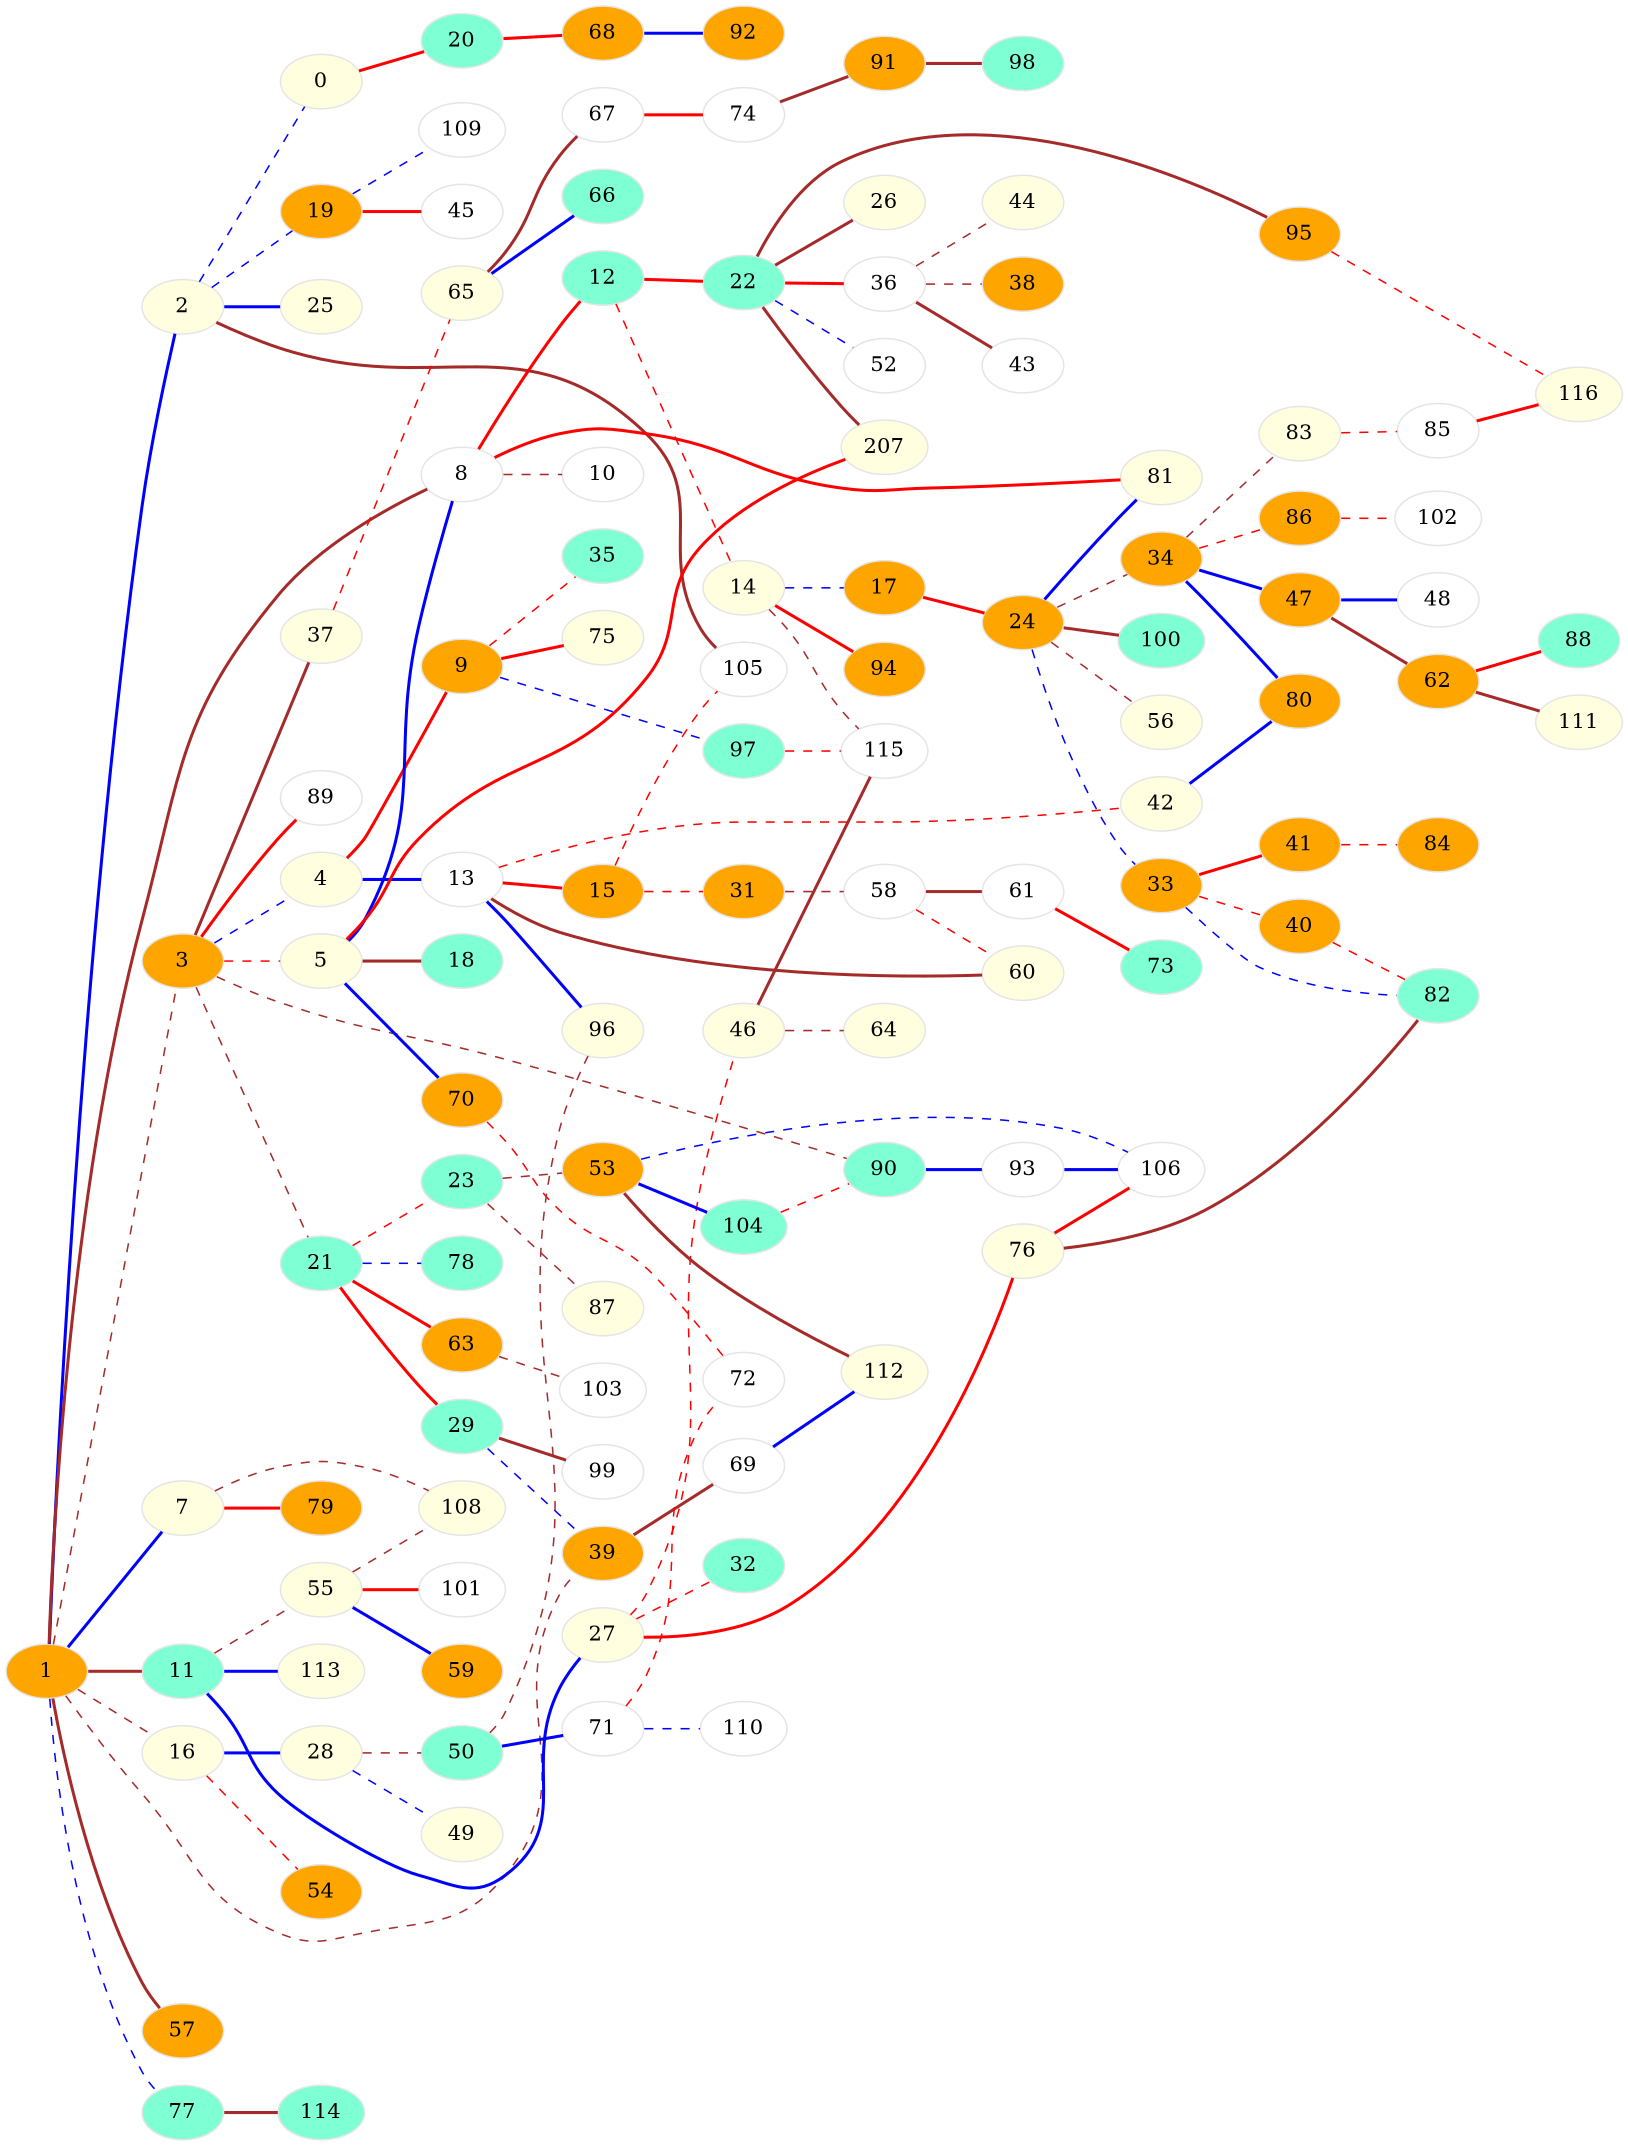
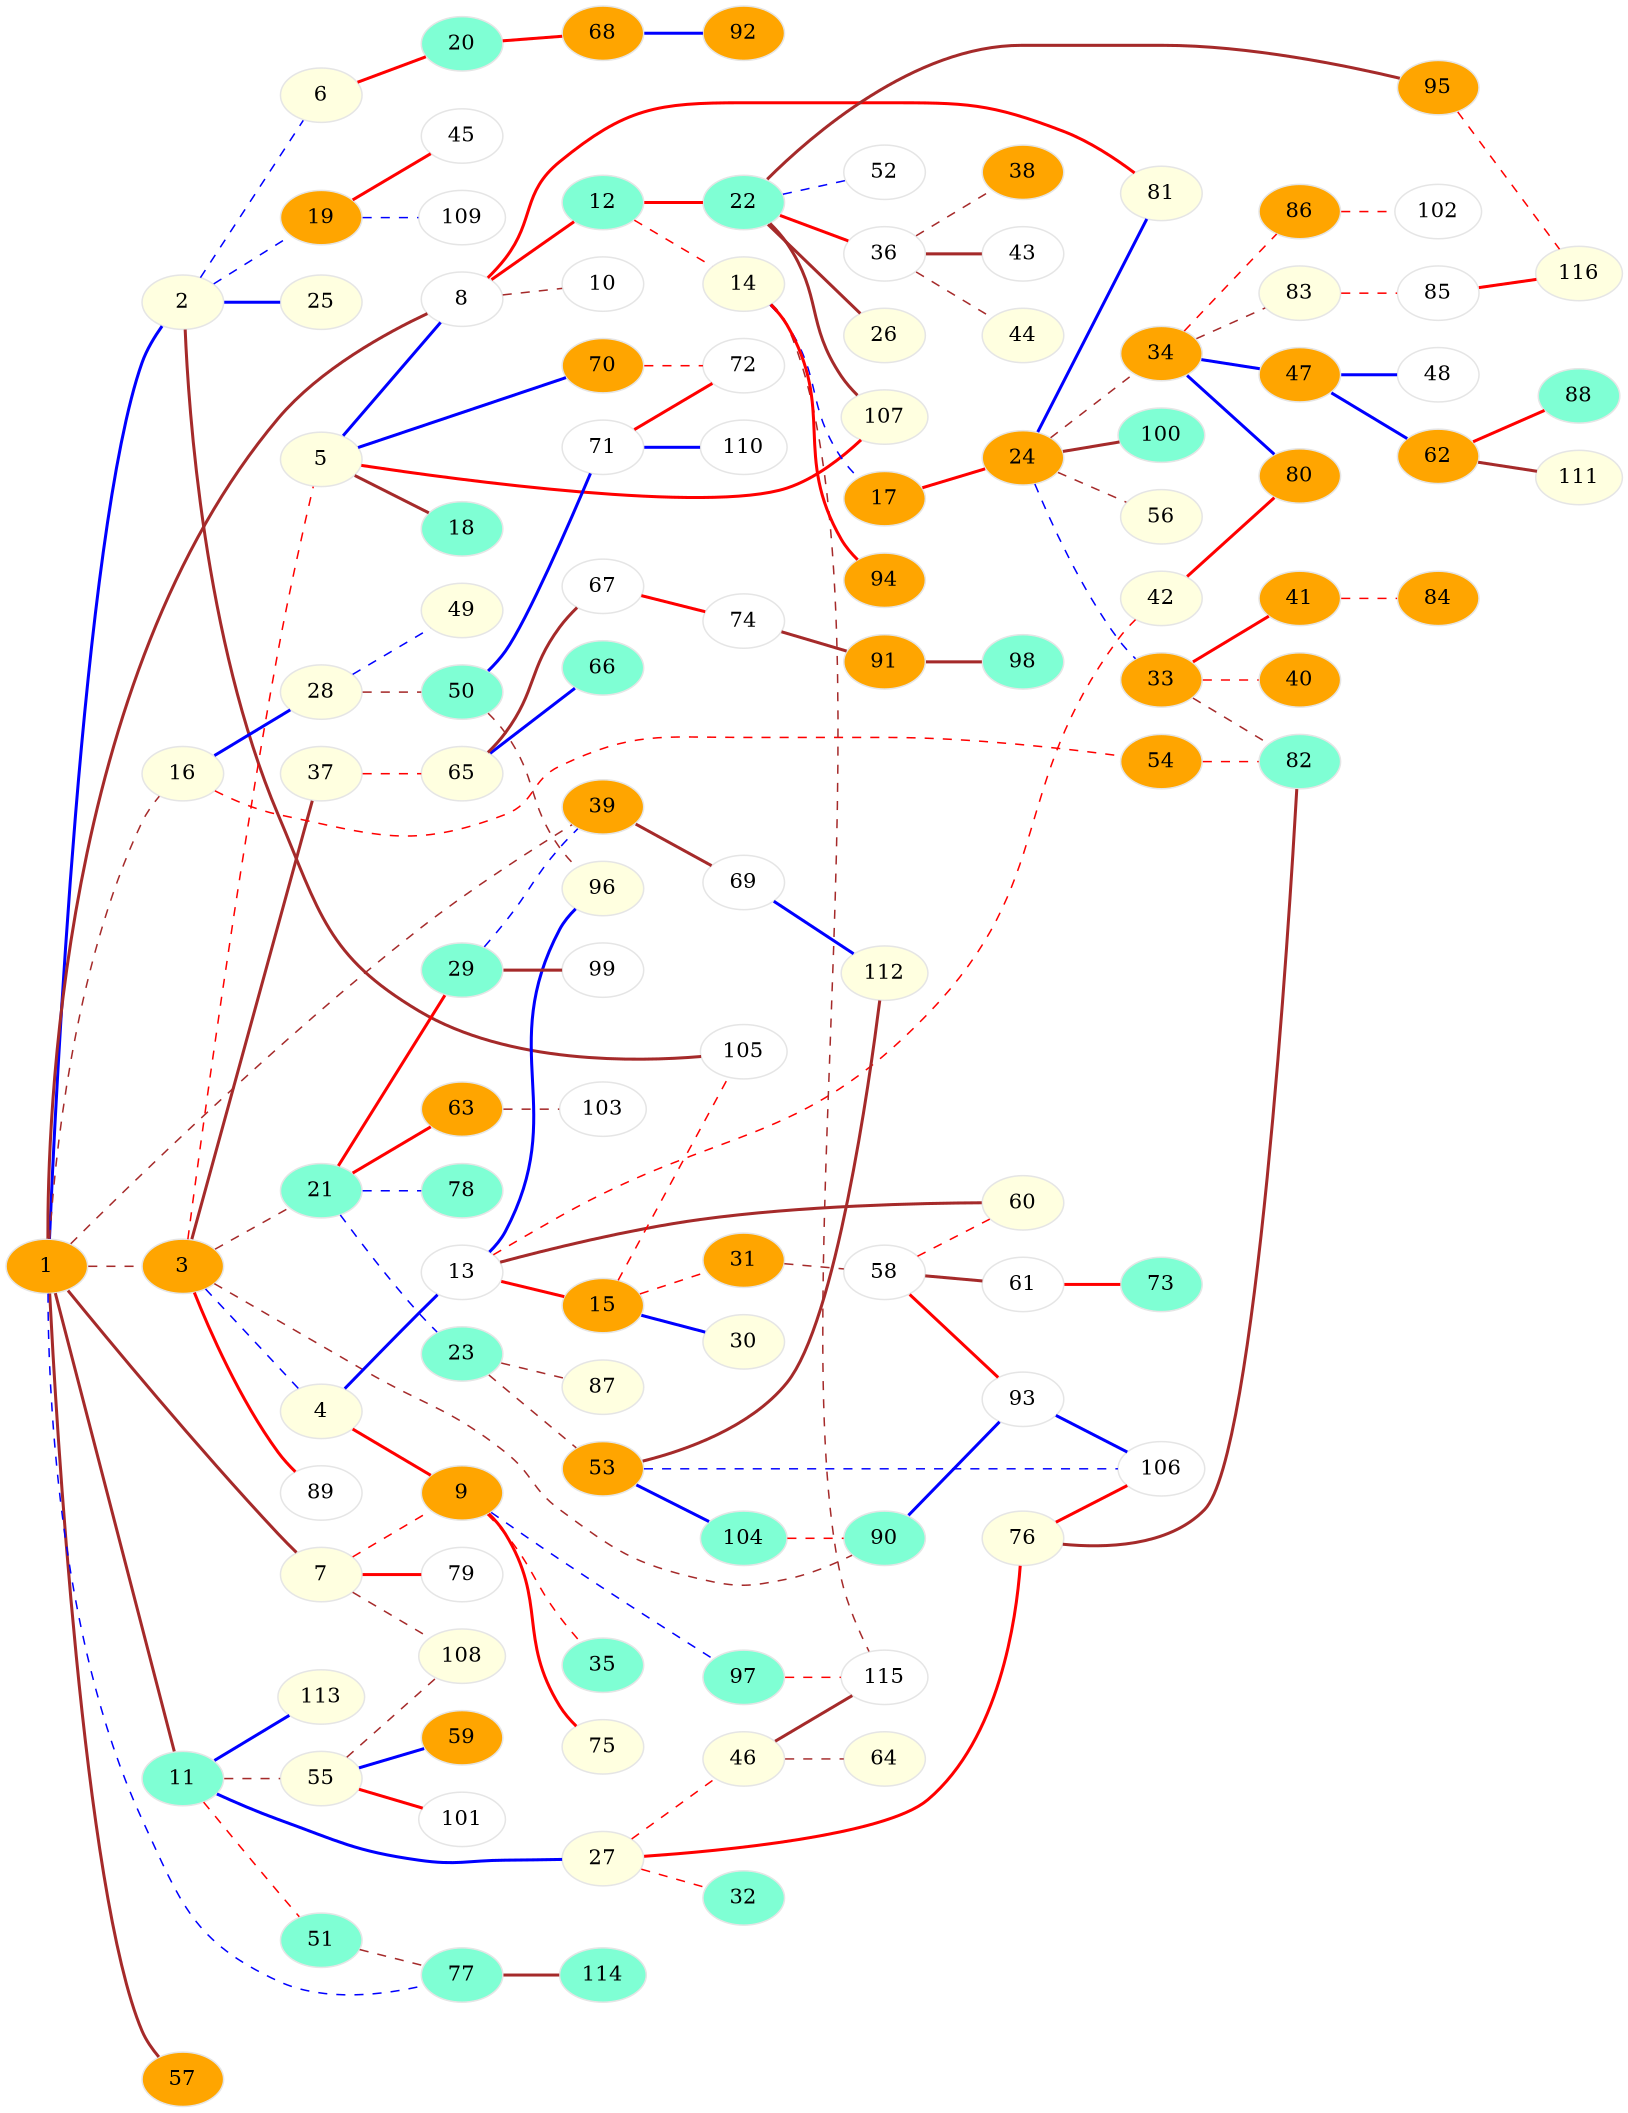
(321, 82) -> (321, 95)
(885, 447) -> (885, 417)
(1369, 641) -> (1369, 416)
(1231, 753) -> (1231, 537)
(1369, 961) -> (1231, 762)
(1281, 976) -> (1231, 721)
(392, 1222) -> (387, 1275)
none -> (954, 1336)
none -> (744, 1342)
(321, 1508) -> (462, 1575)
none -> (392, 1534)
(671, 1562) -> (673, 406)
(115, 1589) -> (180, 1424)
(672, 1729) -> (672, 447)
none -> (321, 1940)
